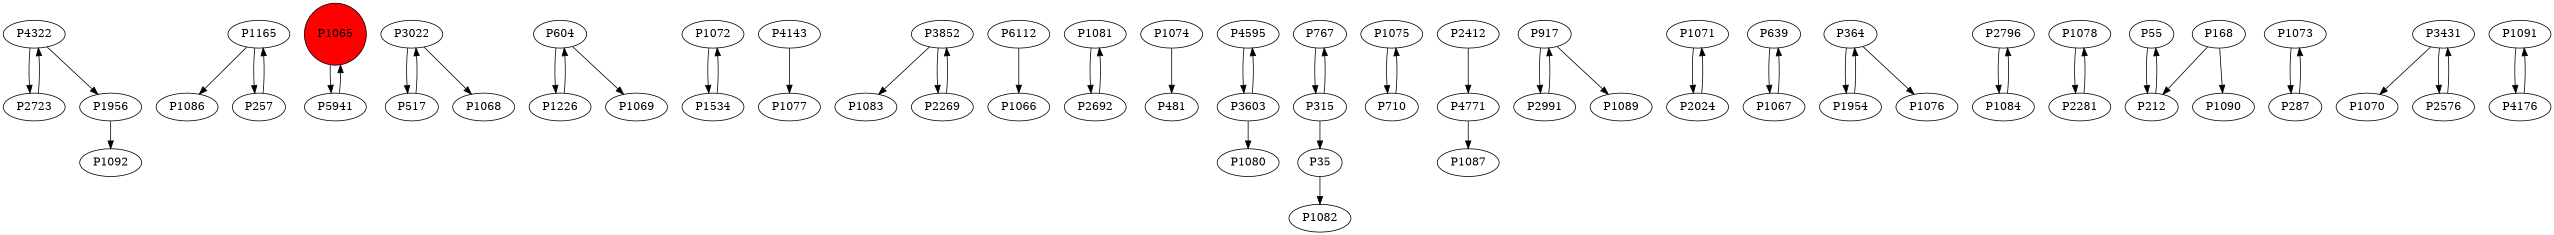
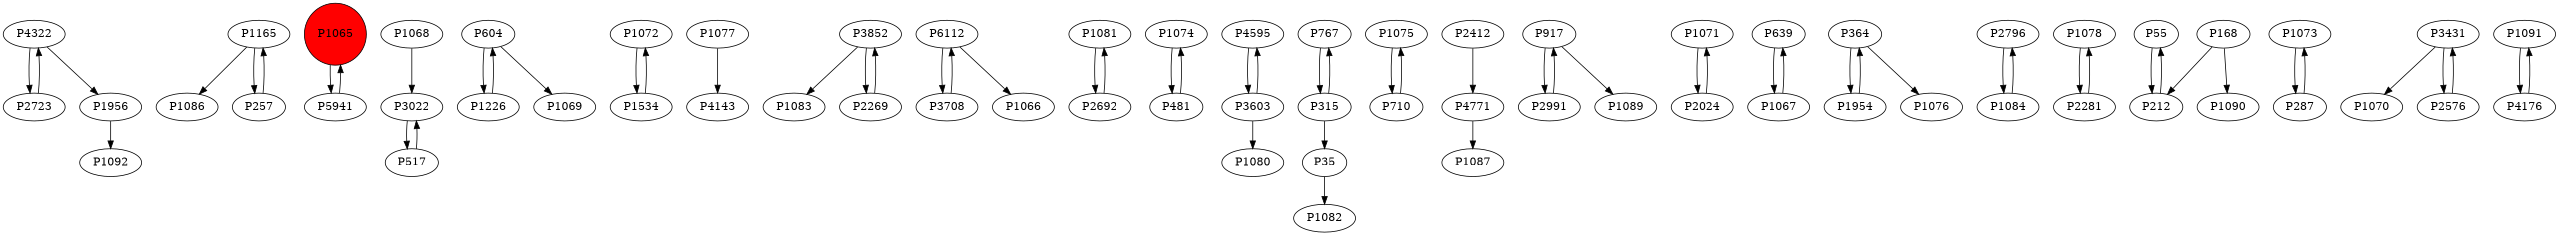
(789, 67) -> (718, 67)
(445, 68) -> (412, 67)
none -> (1181, 75)
none -> (947, 107)
